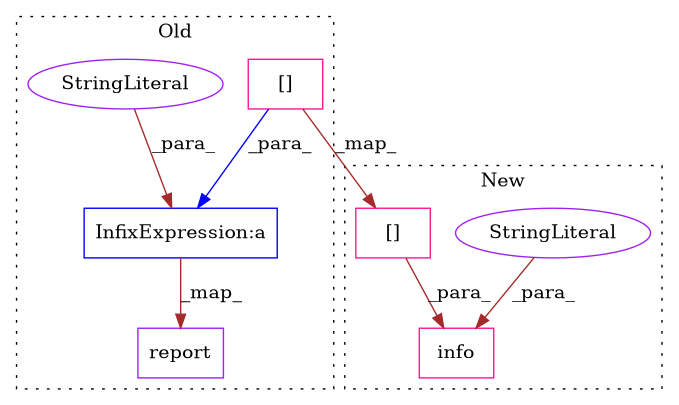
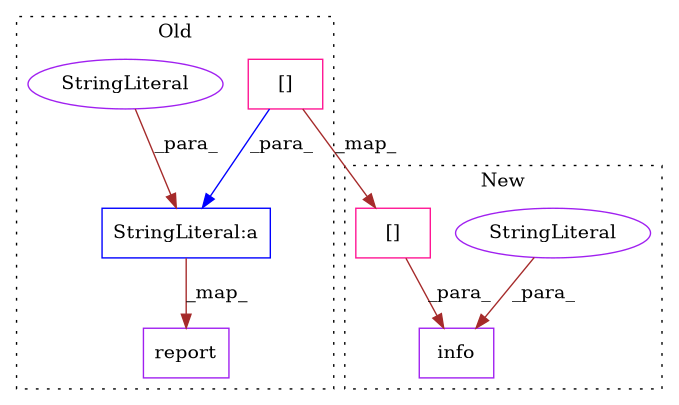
(181, 233) -> (186, 233)
(457, 353) -> (457, 353)
